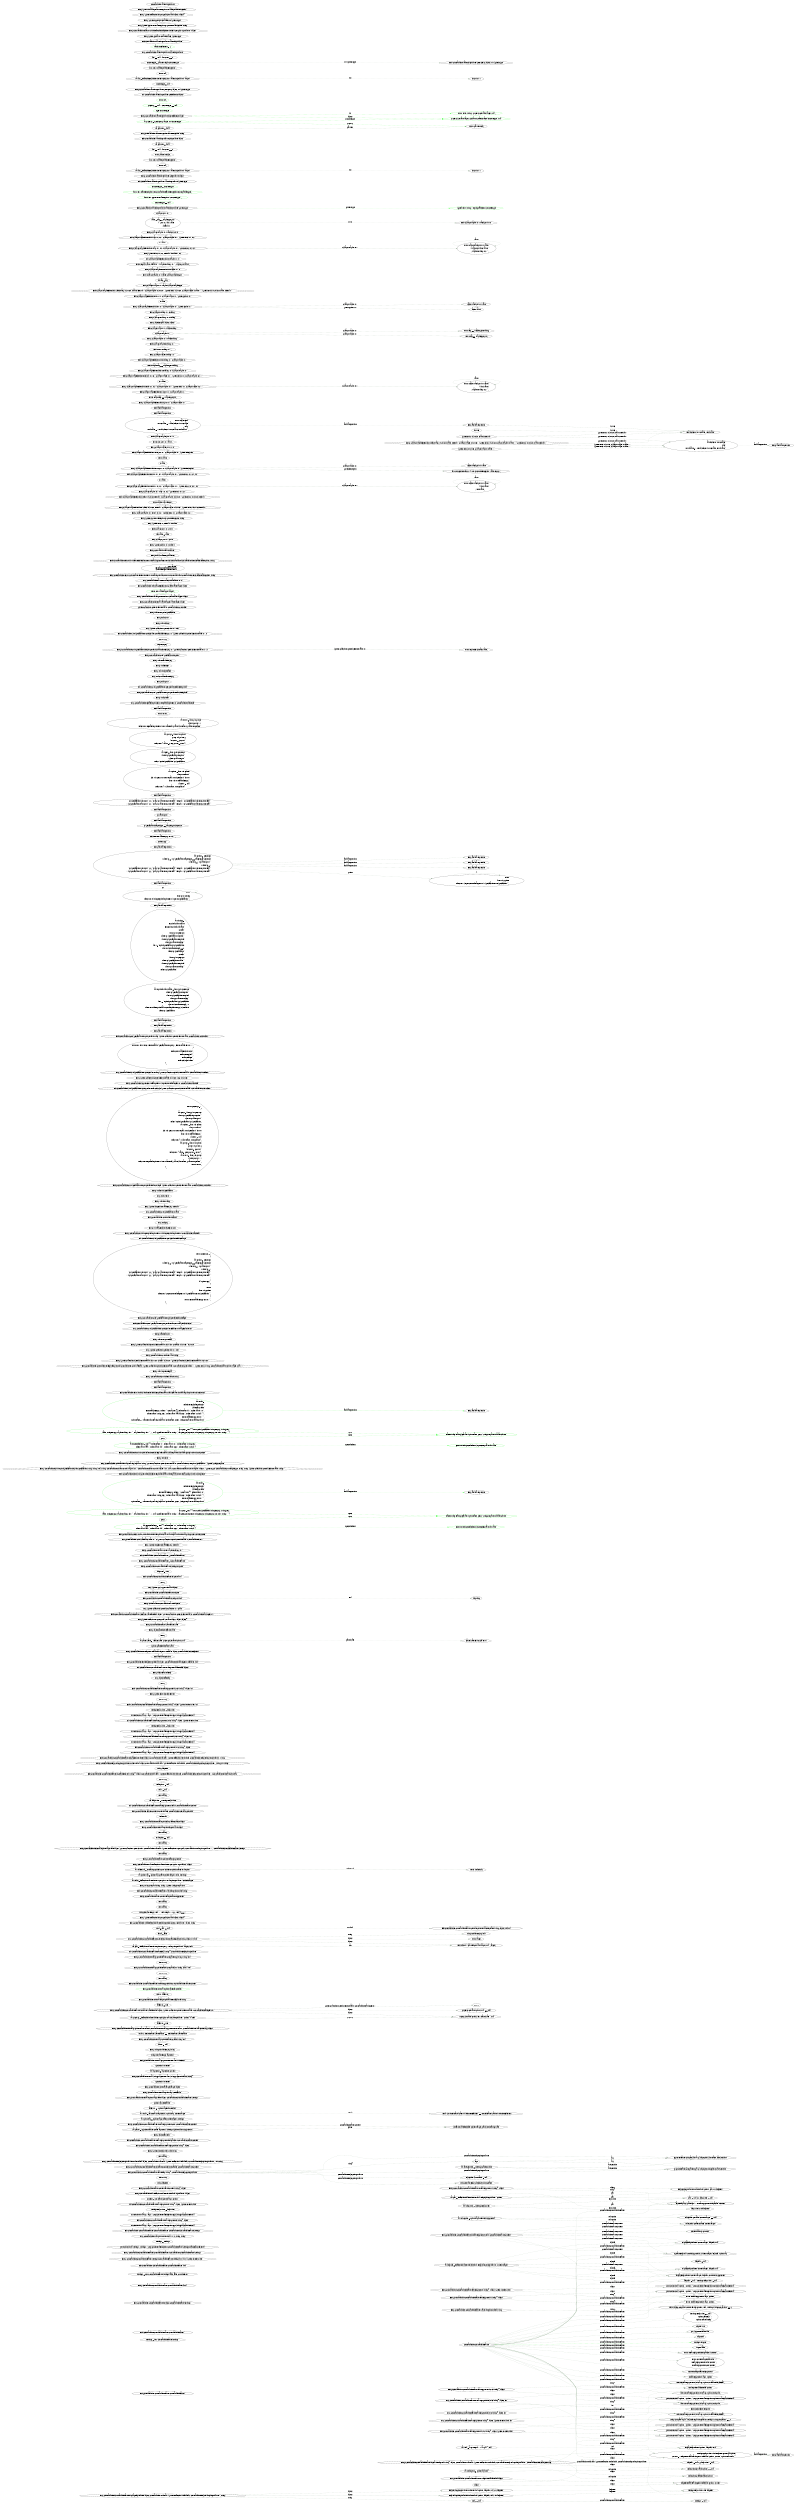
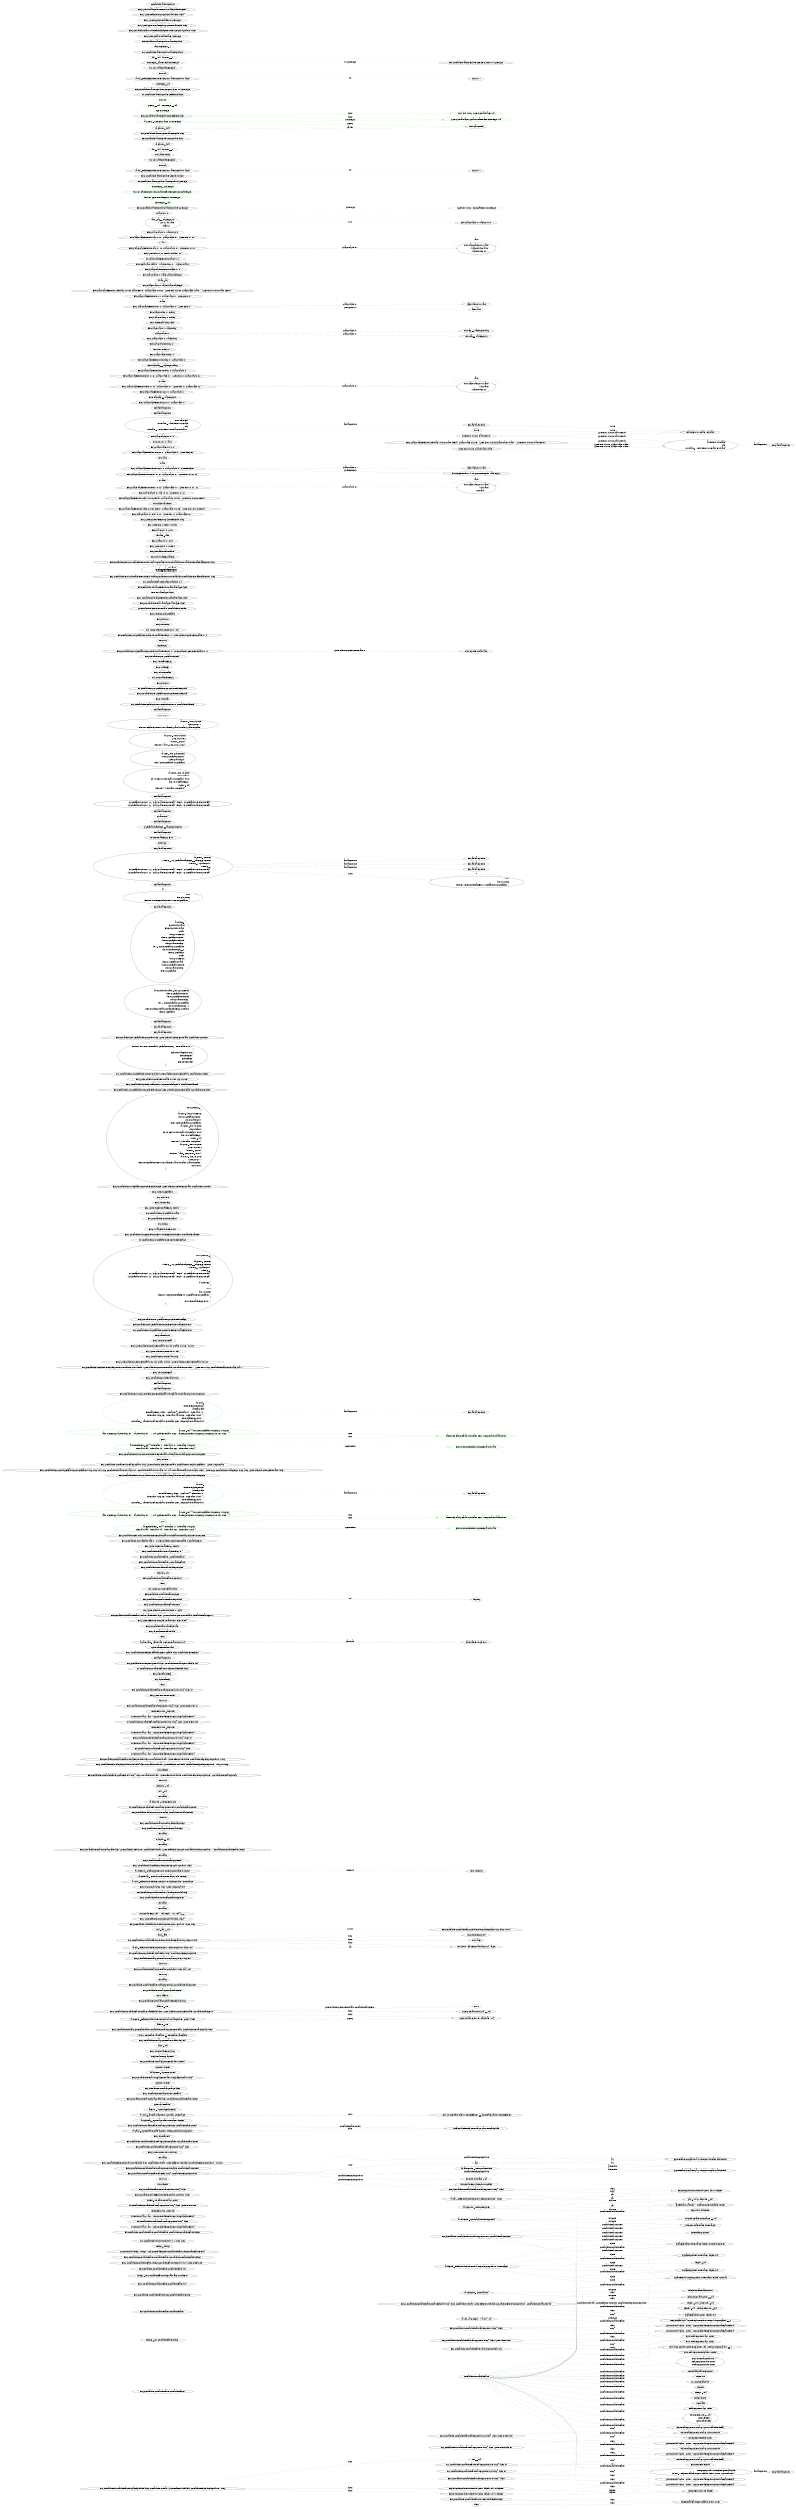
(350, 114) -> (350, 113)
(612, 2447) -> (612, 2318)
(587, 2501) -> (589, 2388)
